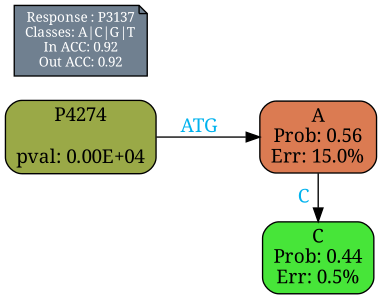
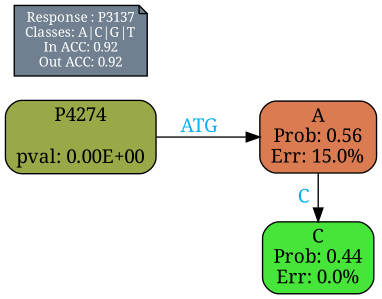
(81, 137) -> (81, 137)
(318, 258) -> (318, 258)
